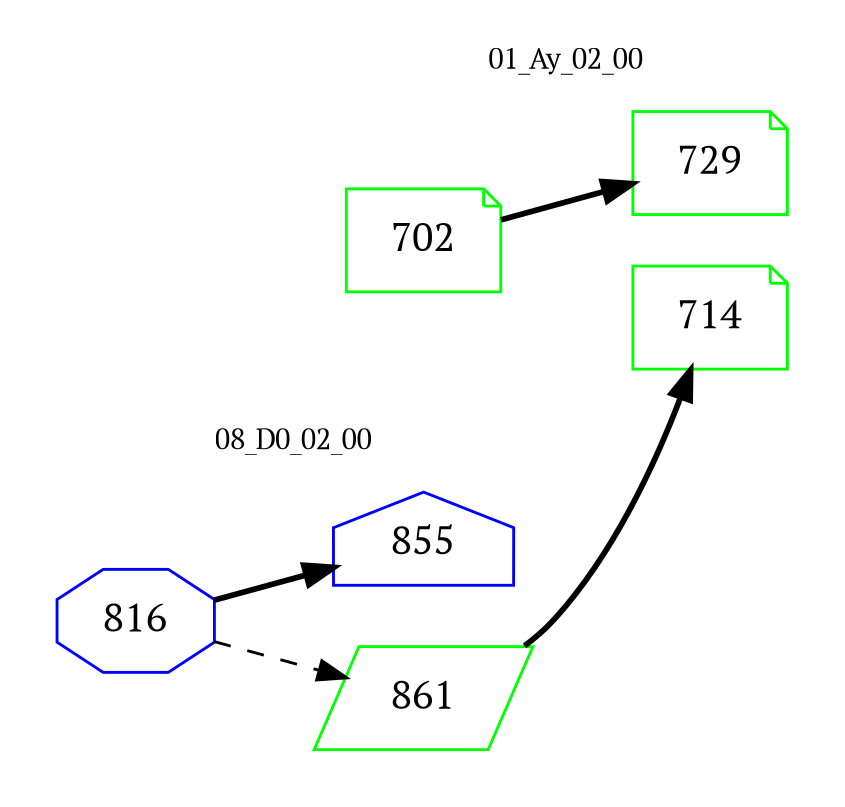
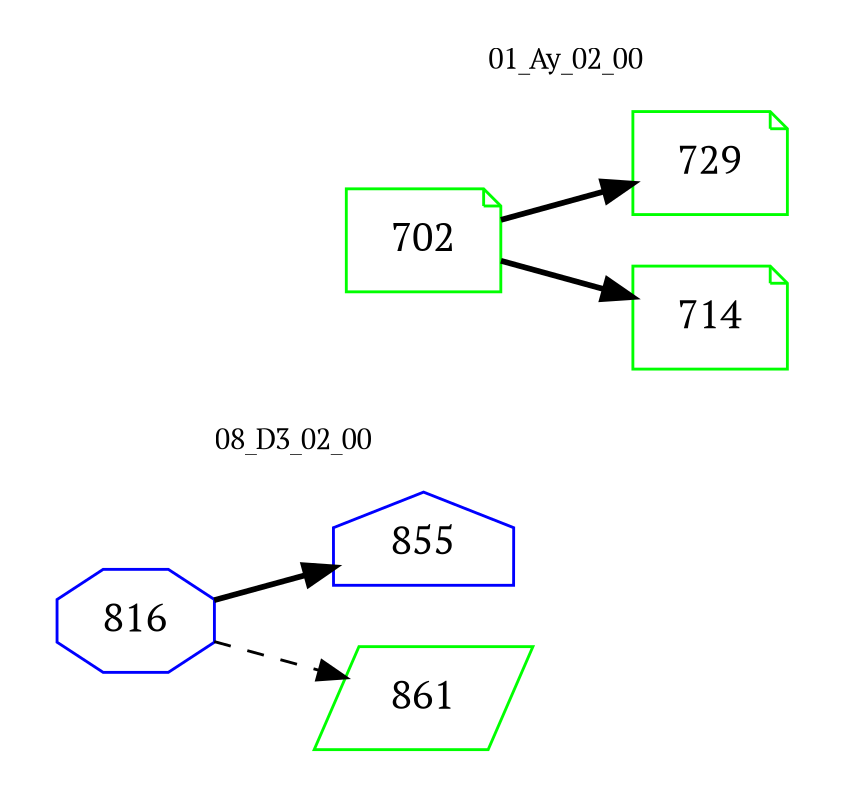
(294, 442) -> (294, 442)
(617, 531) -> (553, 275)
